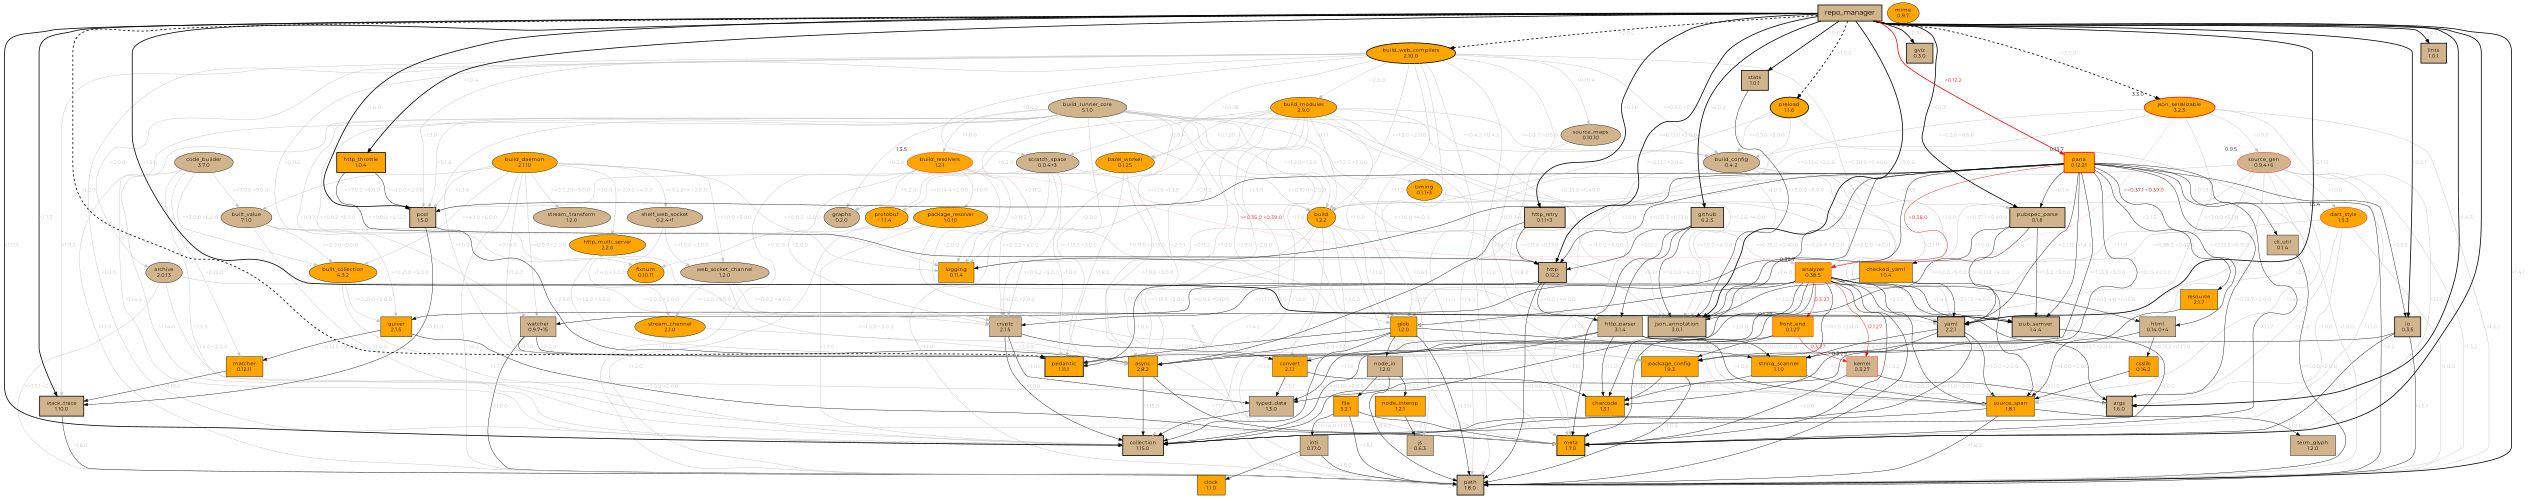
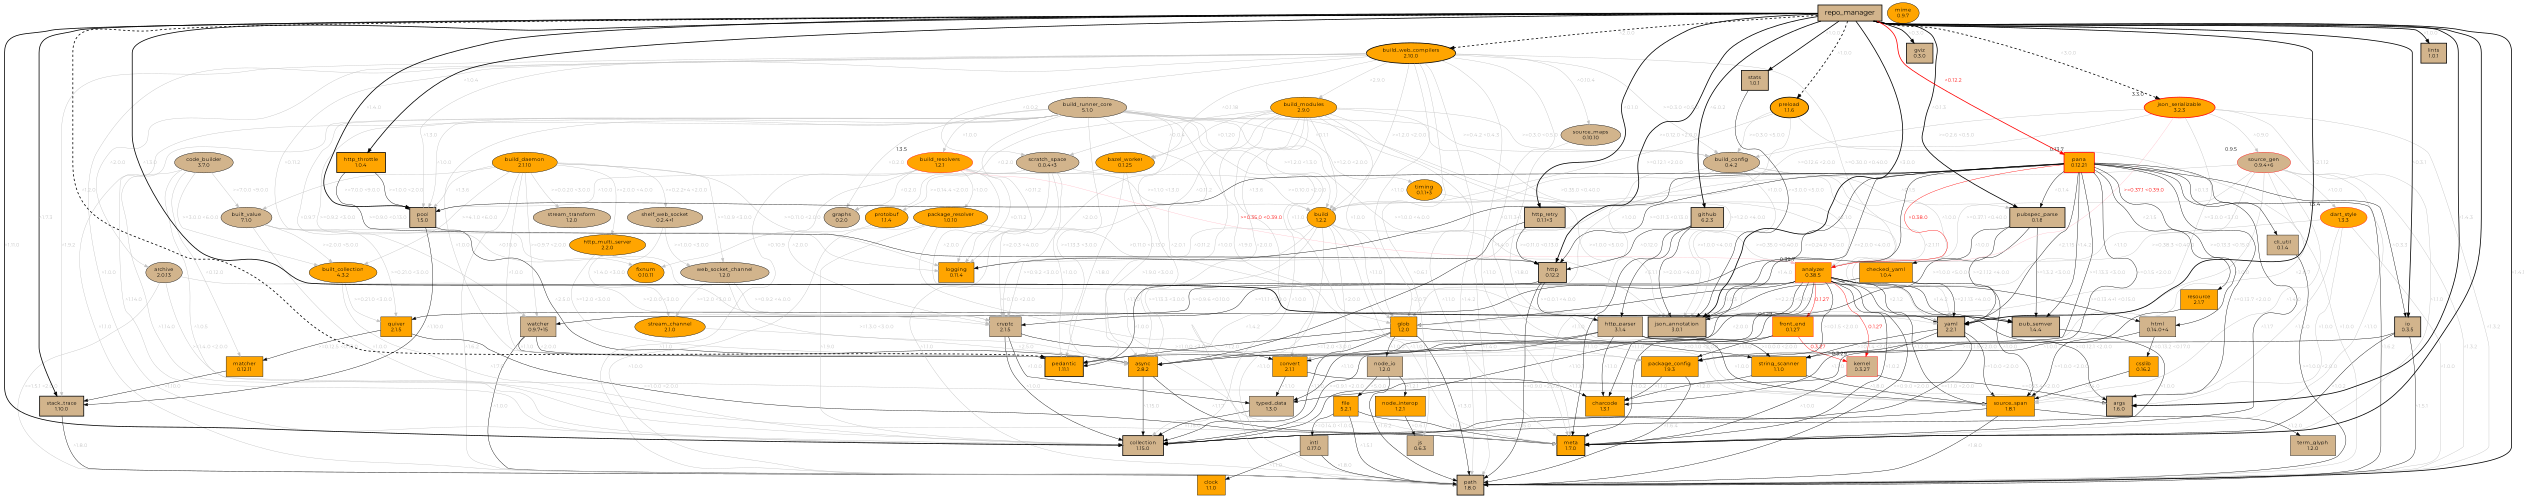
(1822, 300) -> (1822, 300)
